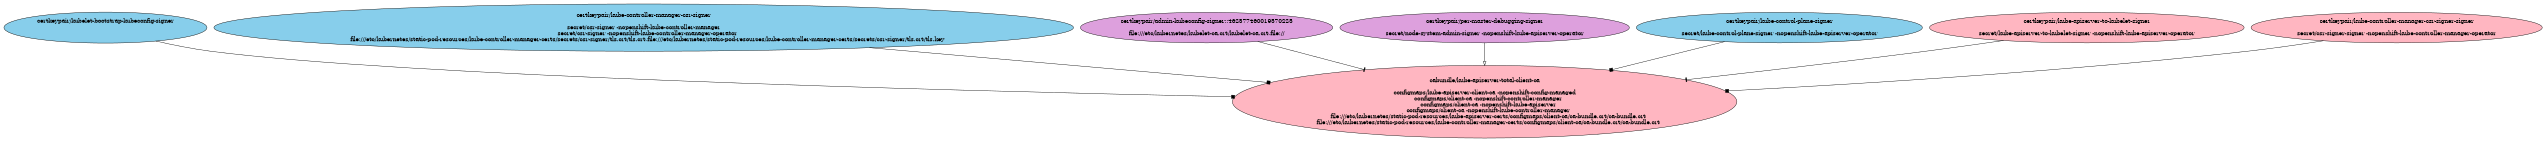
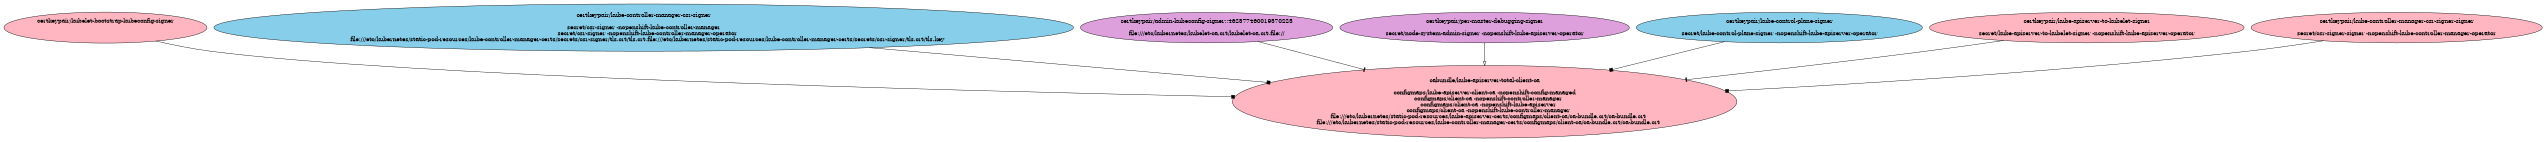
(105, 28) -> (105, 28)
